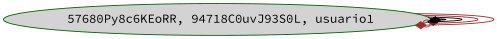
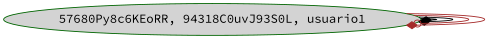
(217, 19) -> (212, 19)
